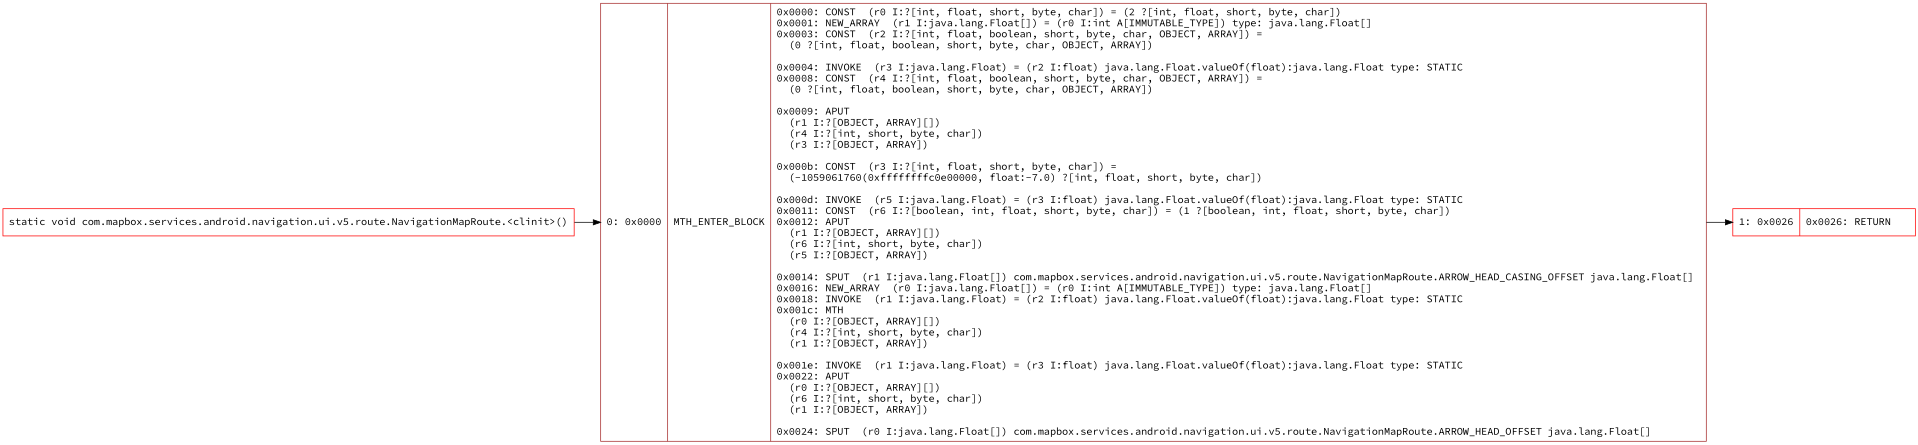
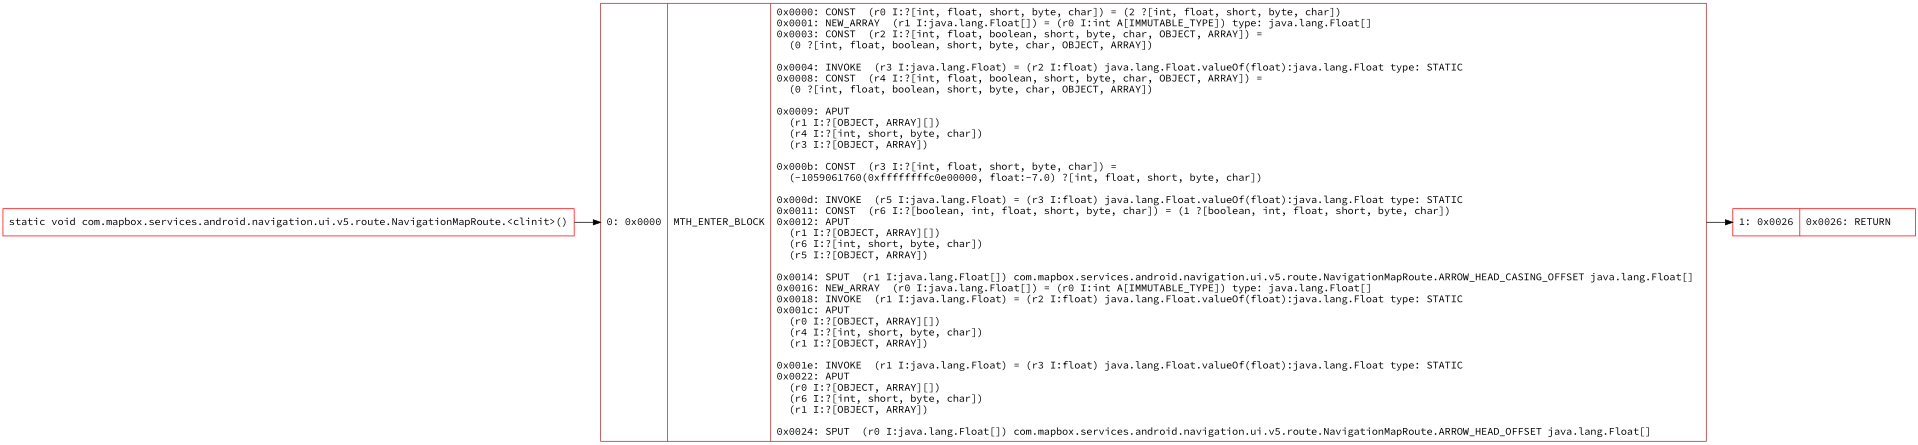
(816, 310) -> (819, 310)
